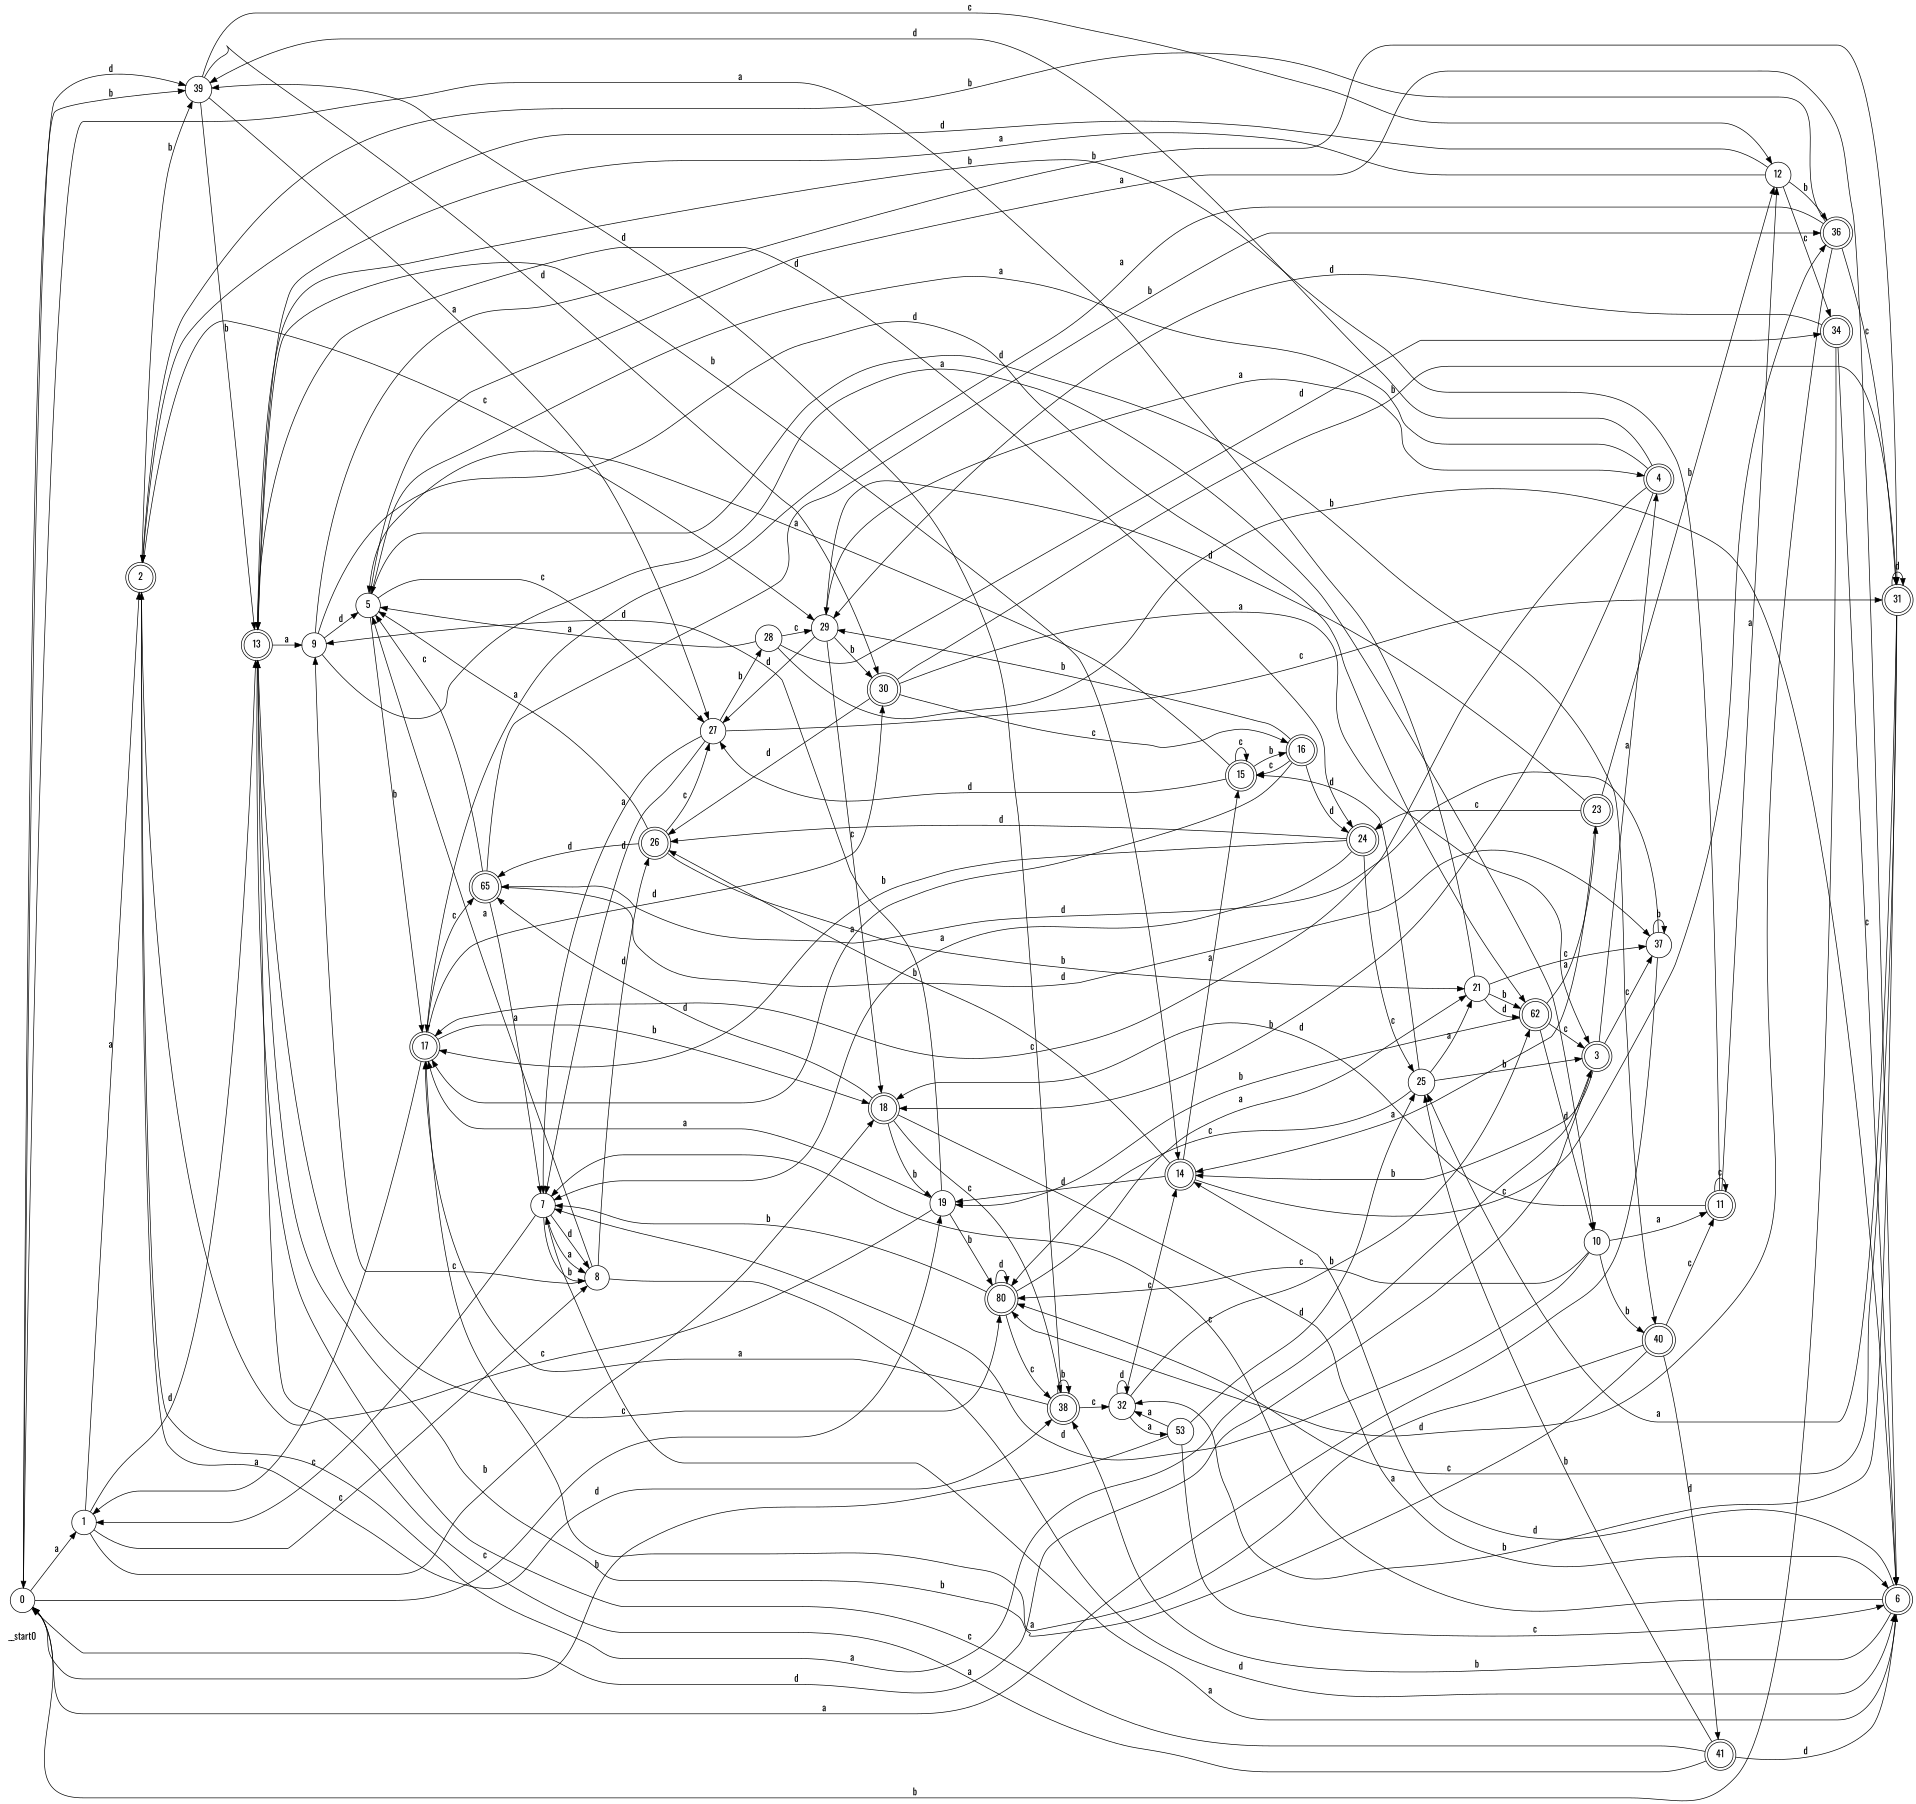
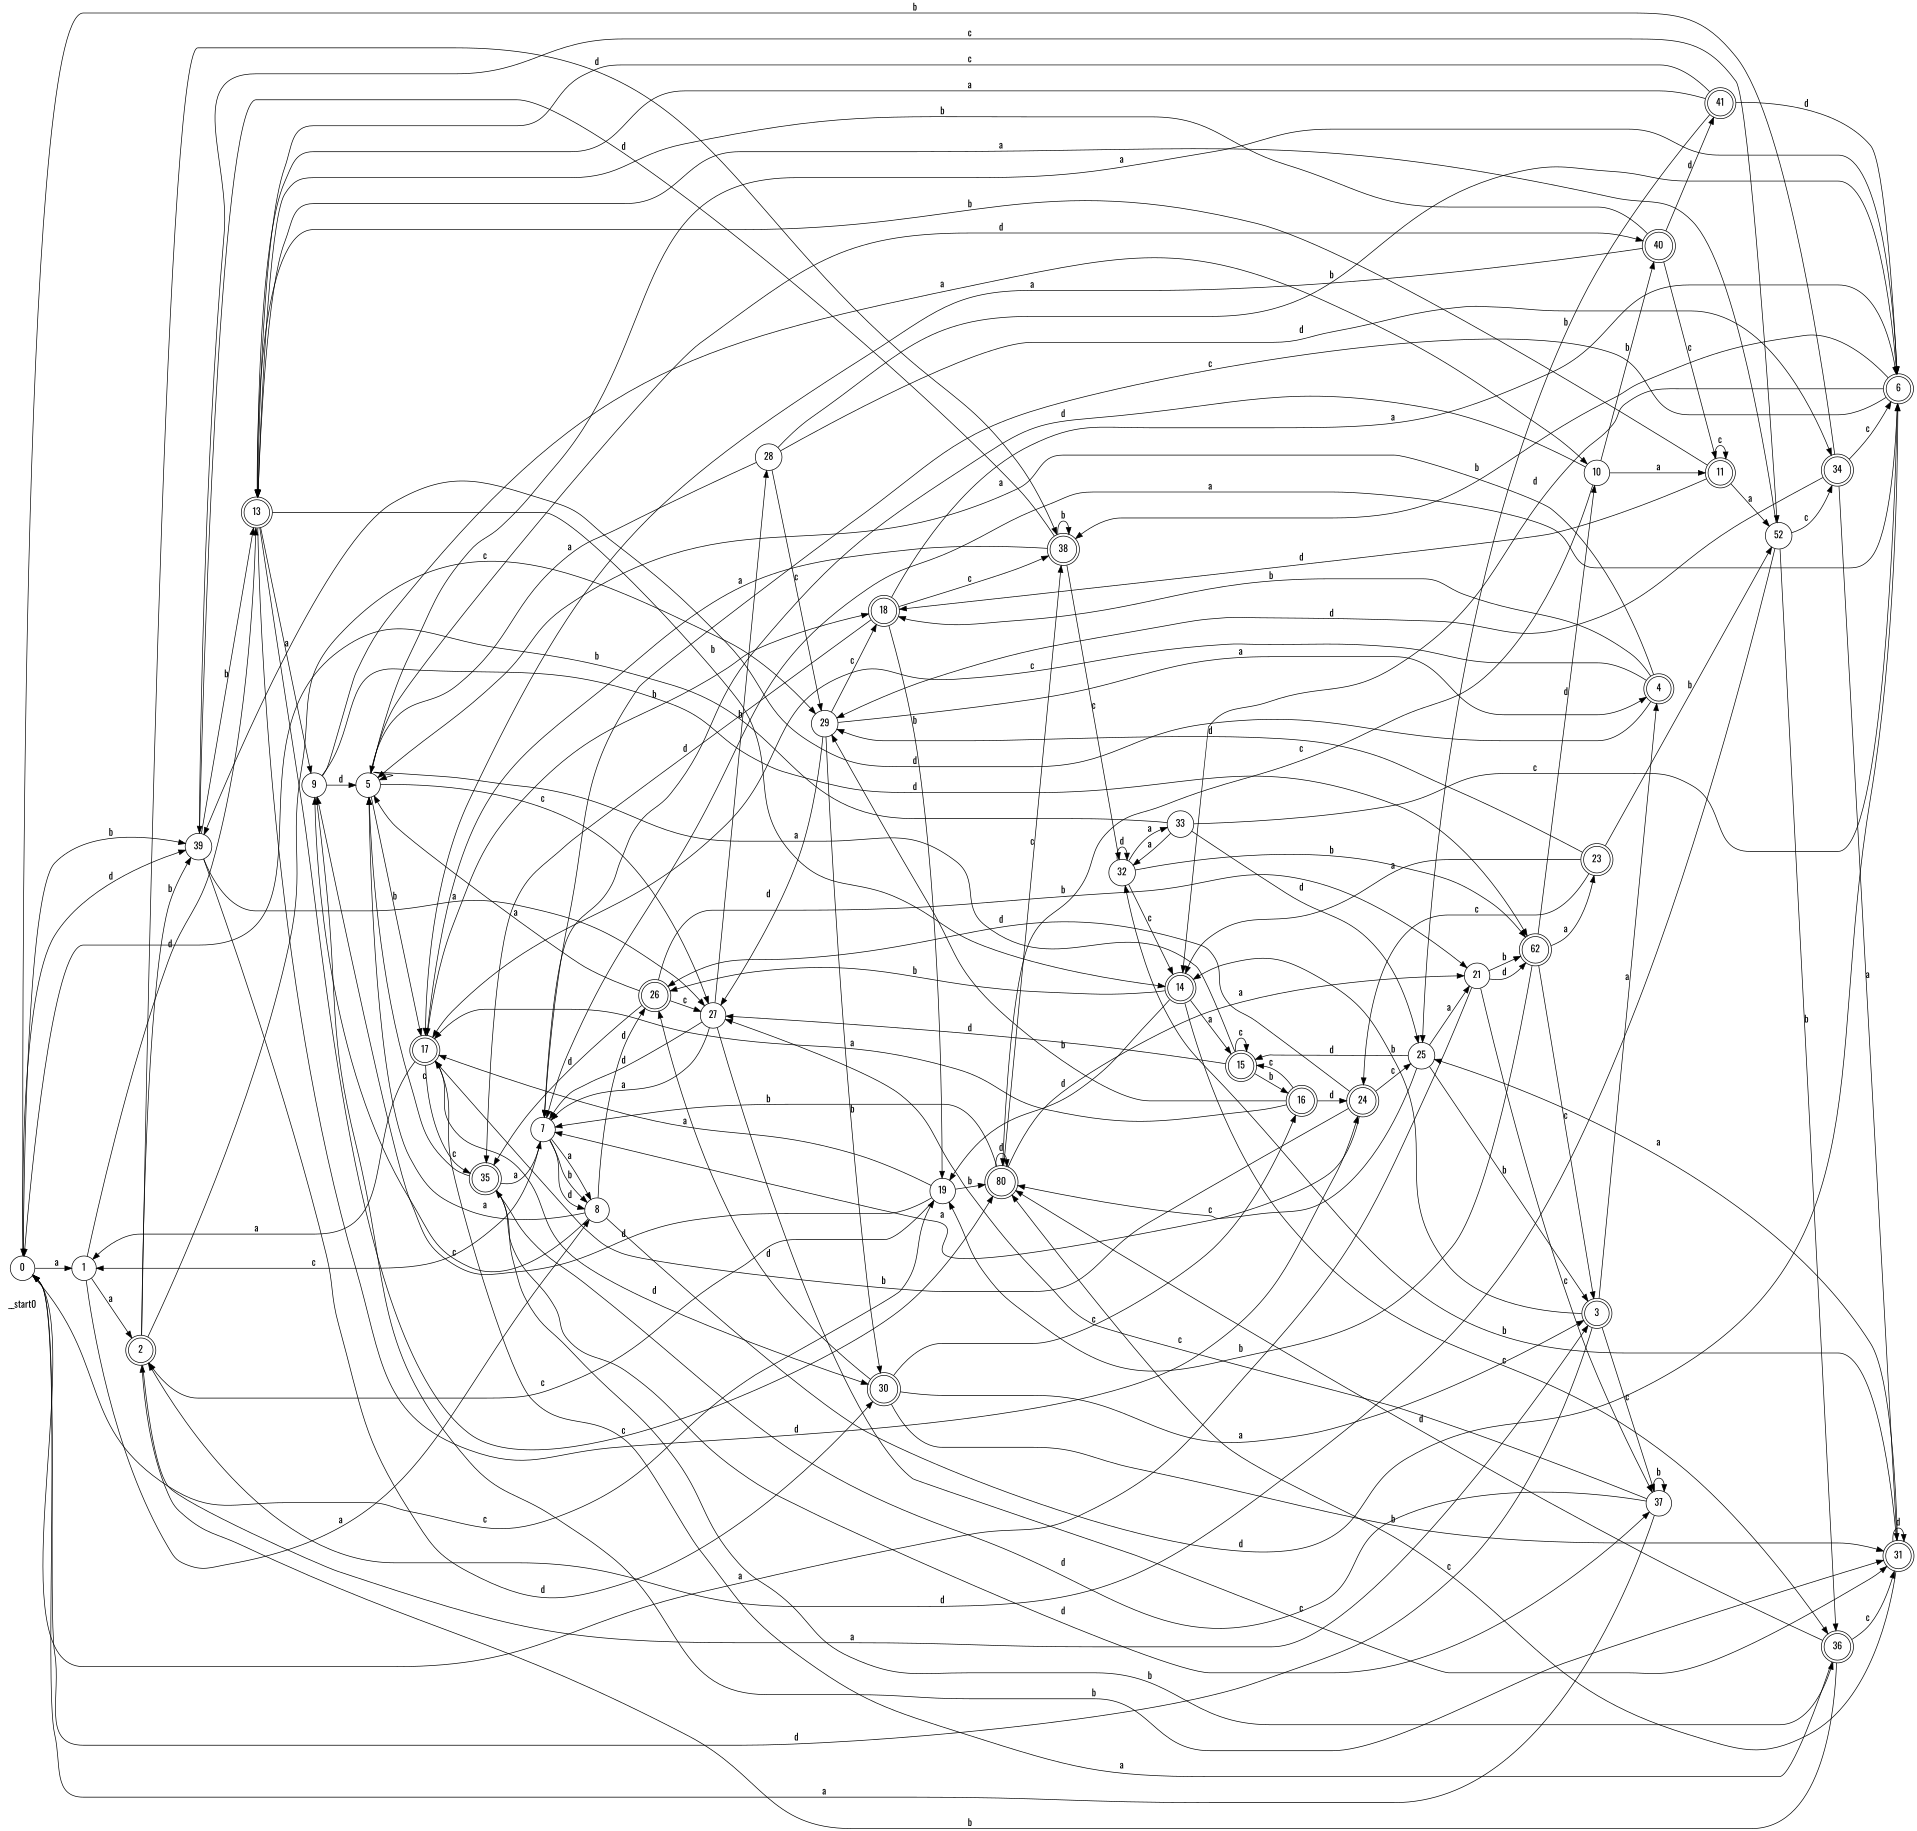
(1778, 175) -> (1779, 536)
(485, 887) -> (485, 1179)
none -> (1868, 1010)
none -> (1139, 1338)
(1180, 1432) -> (1180, 824)
(514, 1463) -> none
(341, 1498) -> (341, 1521)
